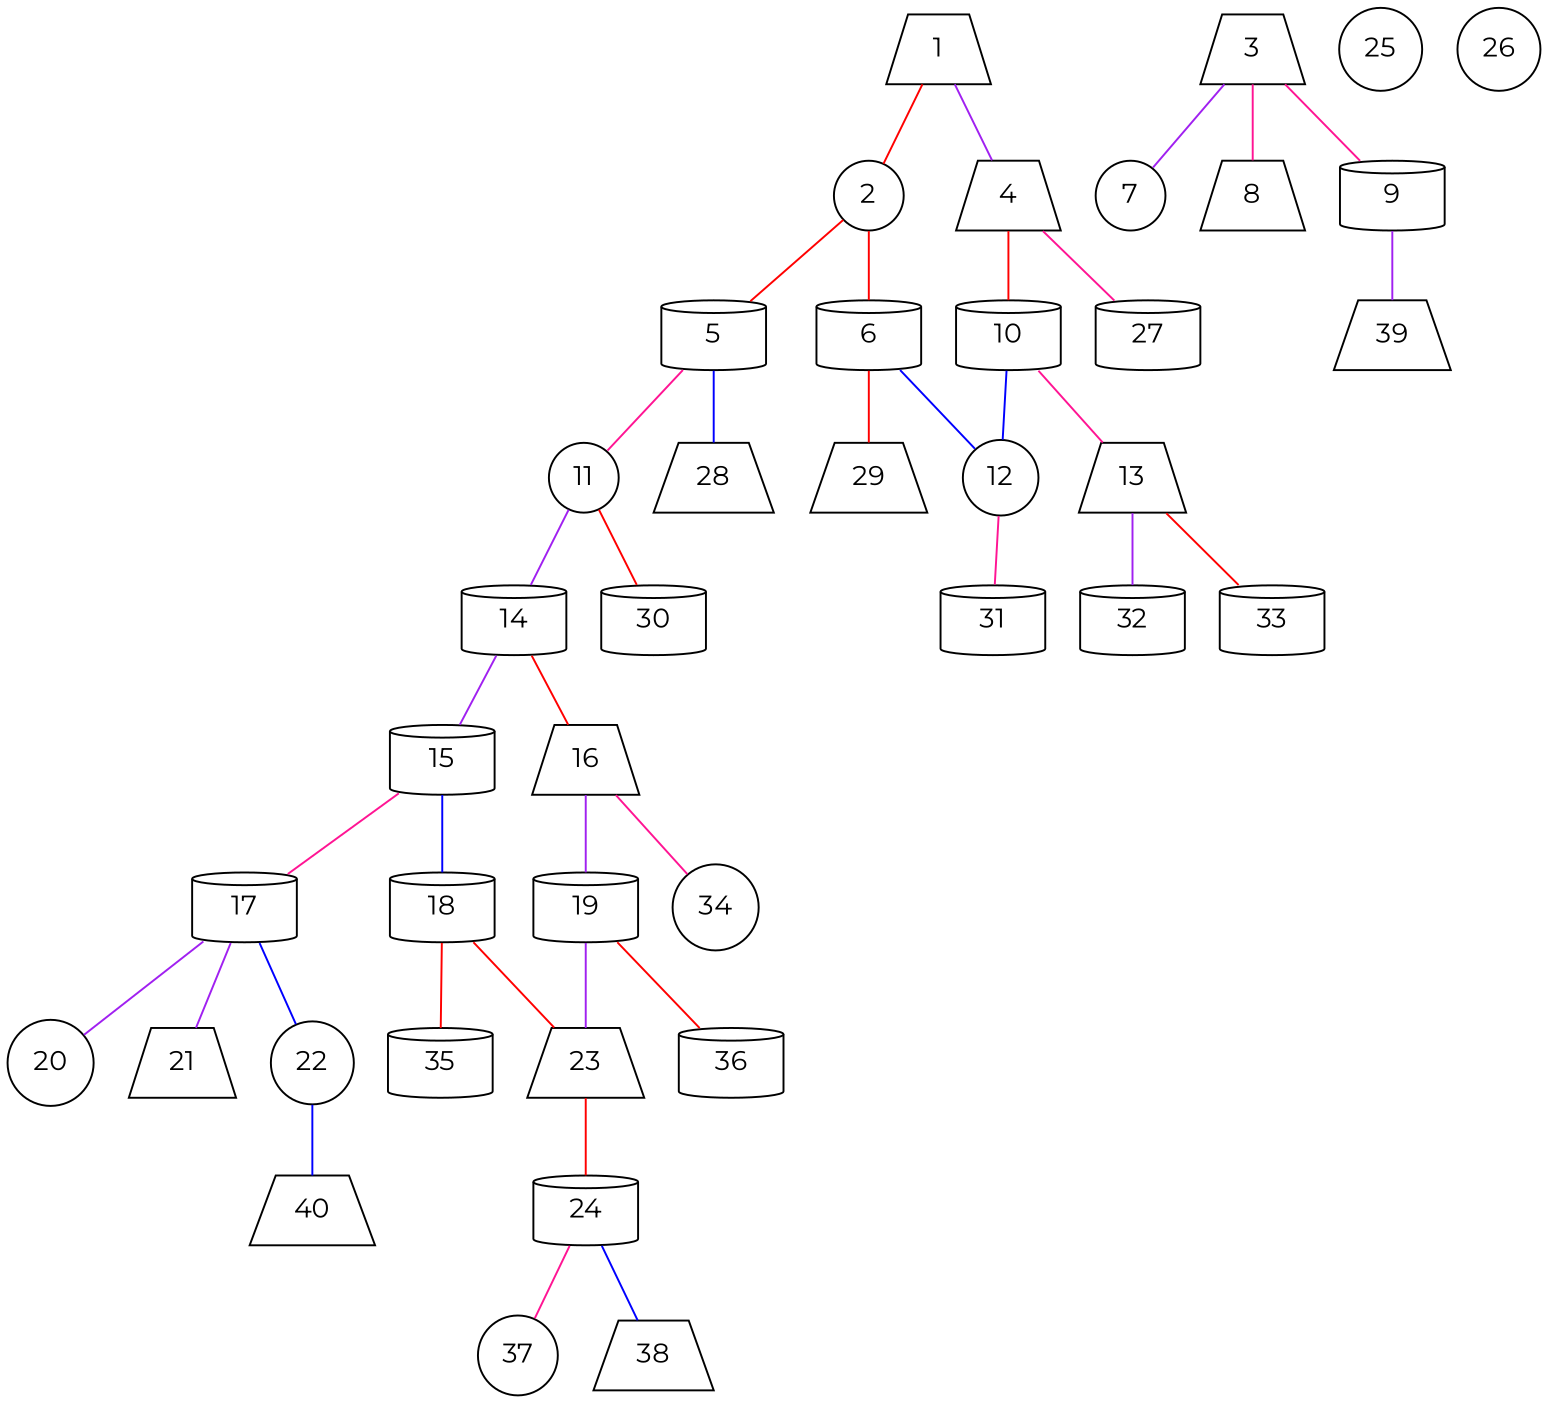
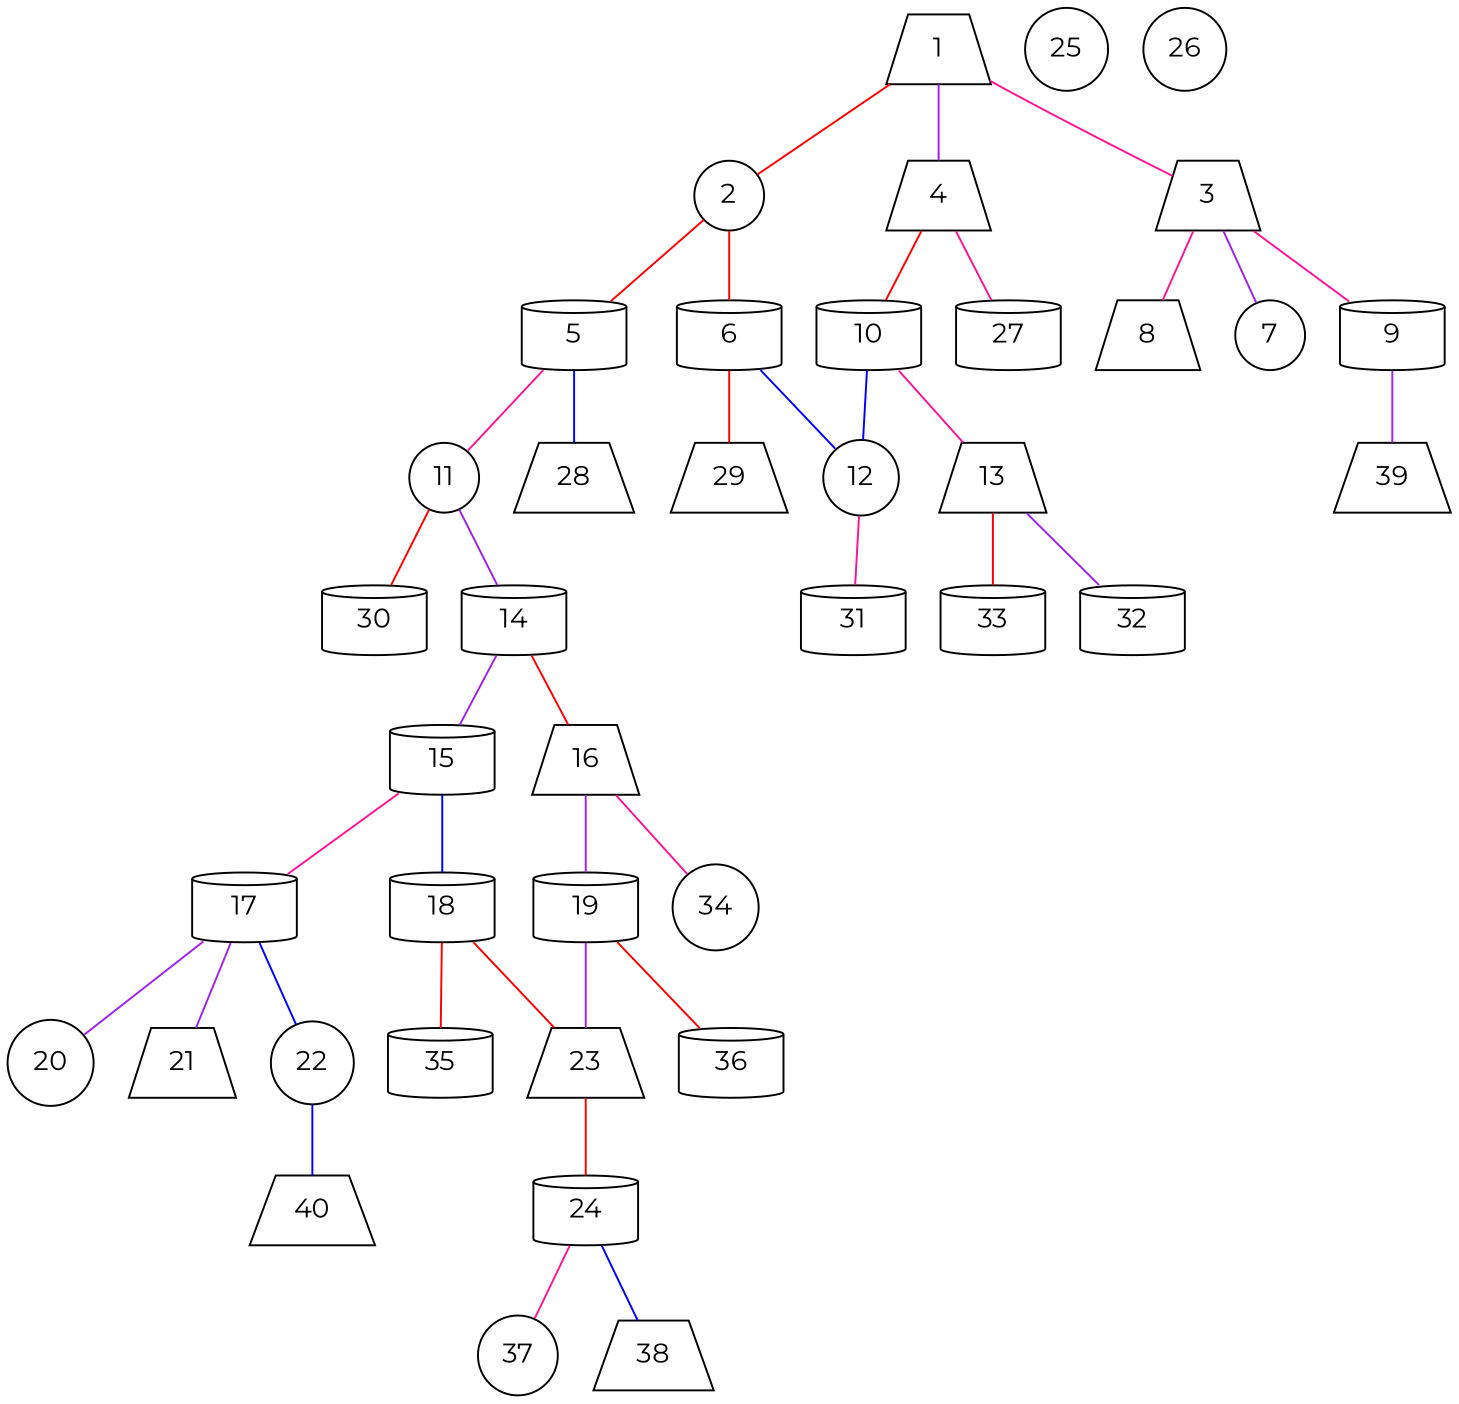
none -> (1081, 129)
